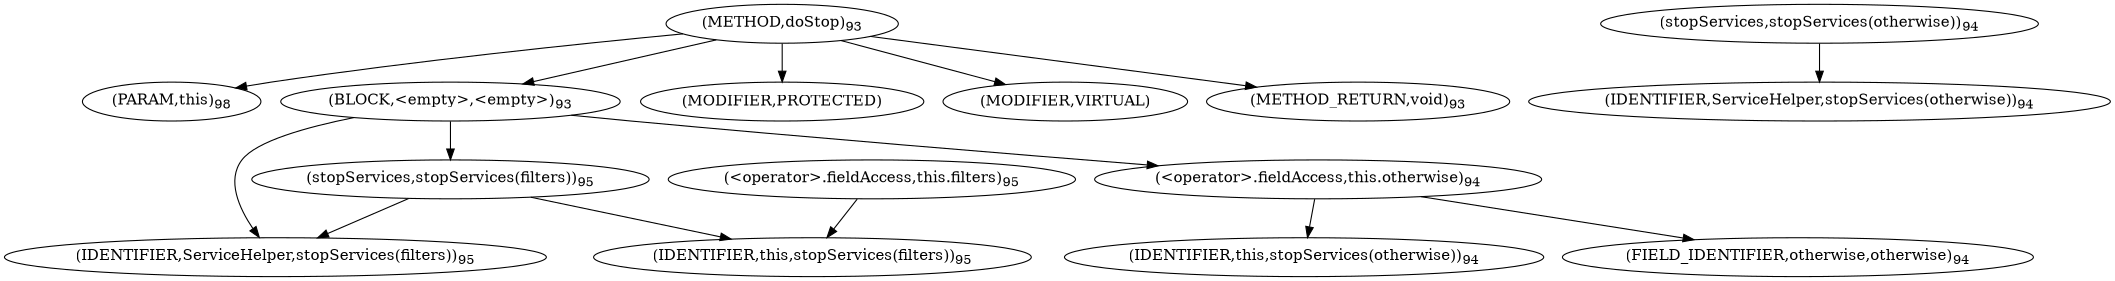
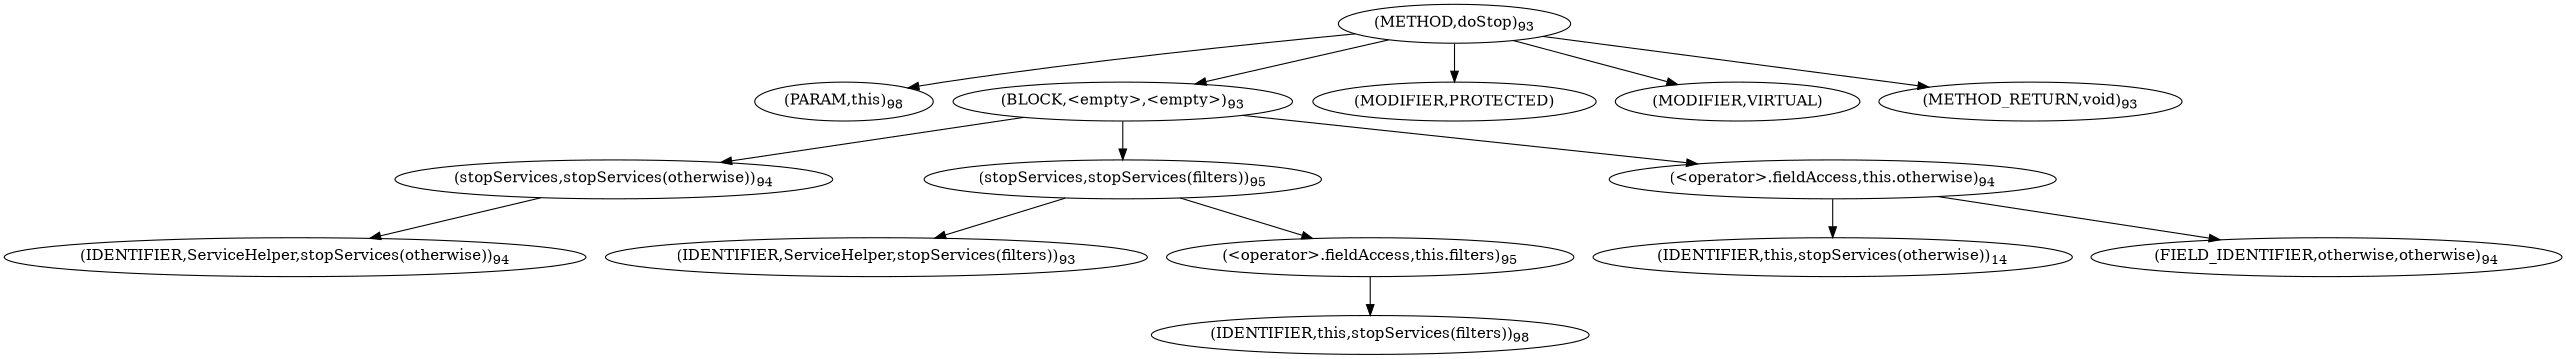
(261, 146) -> (878, 139)
(626, 217) -> (1241, 217)
(467, 256) -> (1068, 256)
(964, 256) -> (1522, 333)
(1471, 256) -> (2000, 256)
